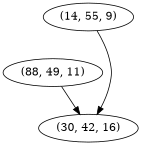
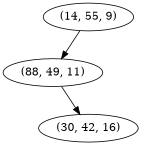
(111, 69) -> (73, 42)
